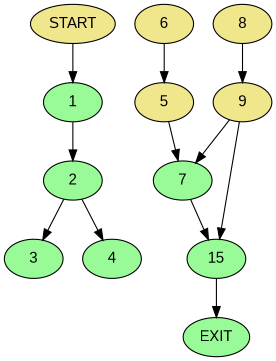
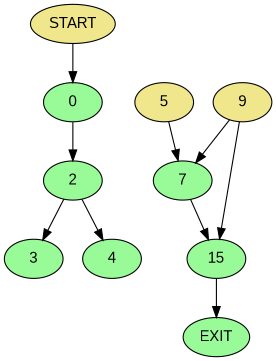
(164, 24) -> none
(243, 24) -> none
(73, 102) -> (73, 102)
